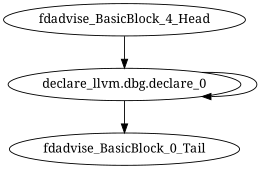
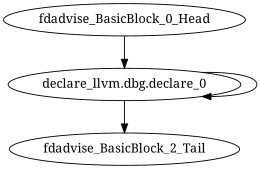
(124, 20) -> (124, 20)
(124, 149) -> (124, 149)
